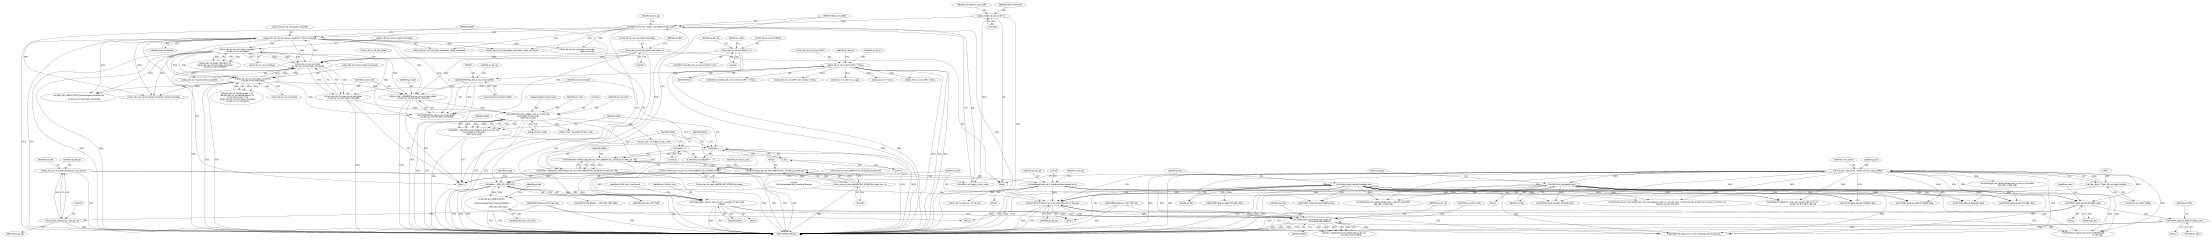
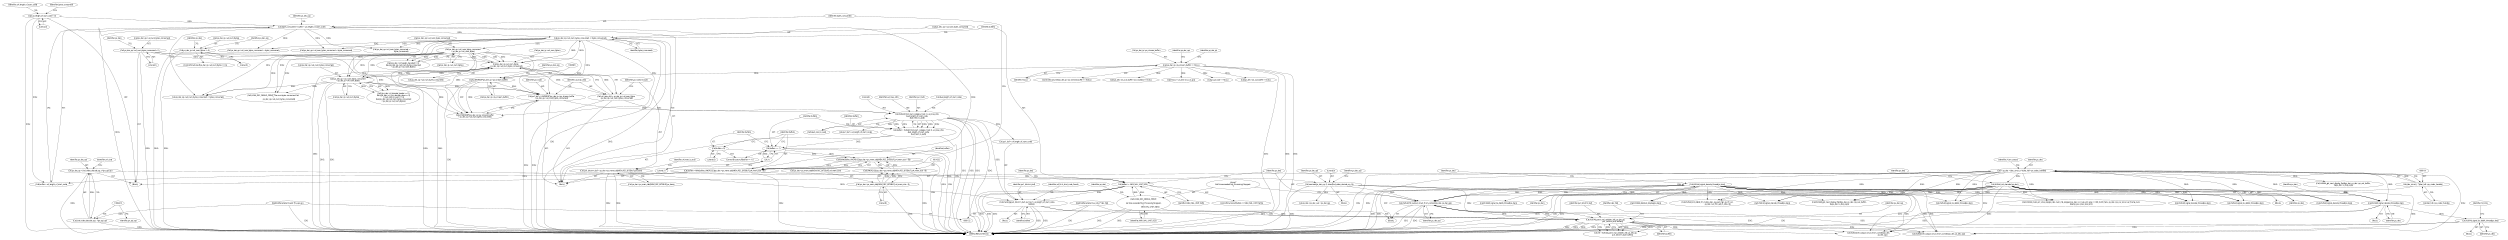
(1943, 180) -> none
(37, 228) -> (123, 211)
